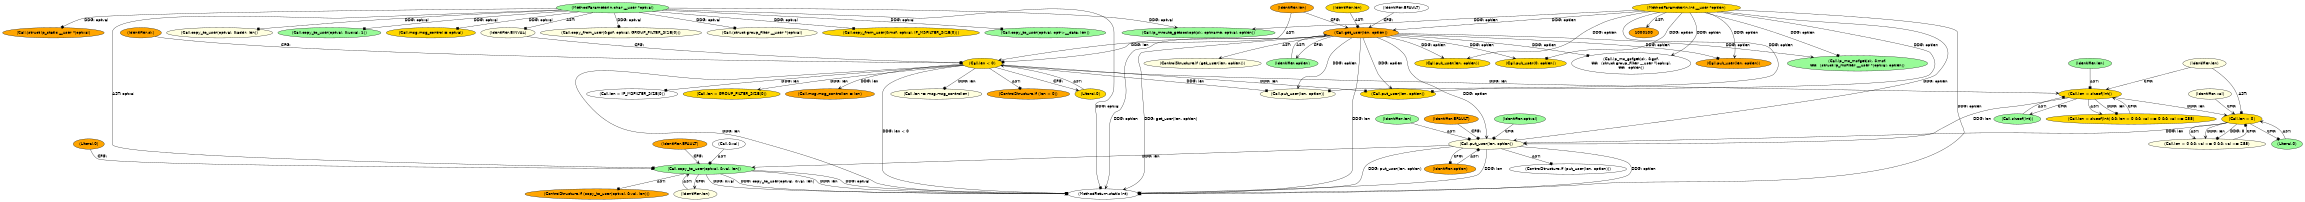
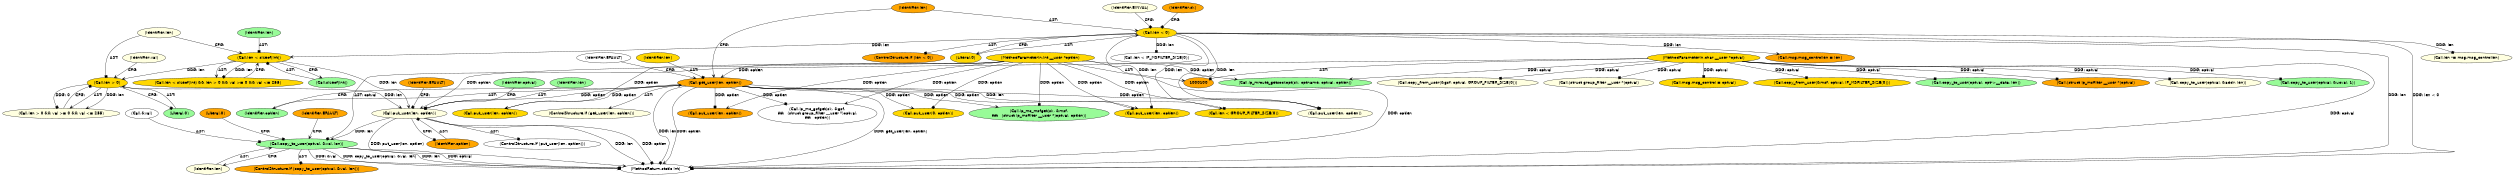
(613, 8) -> (1704, 58)
(560, 20) -> (1430, 64)
(53, 33) -> (2096, 83)
(1158, 40) -> (983, 95)
